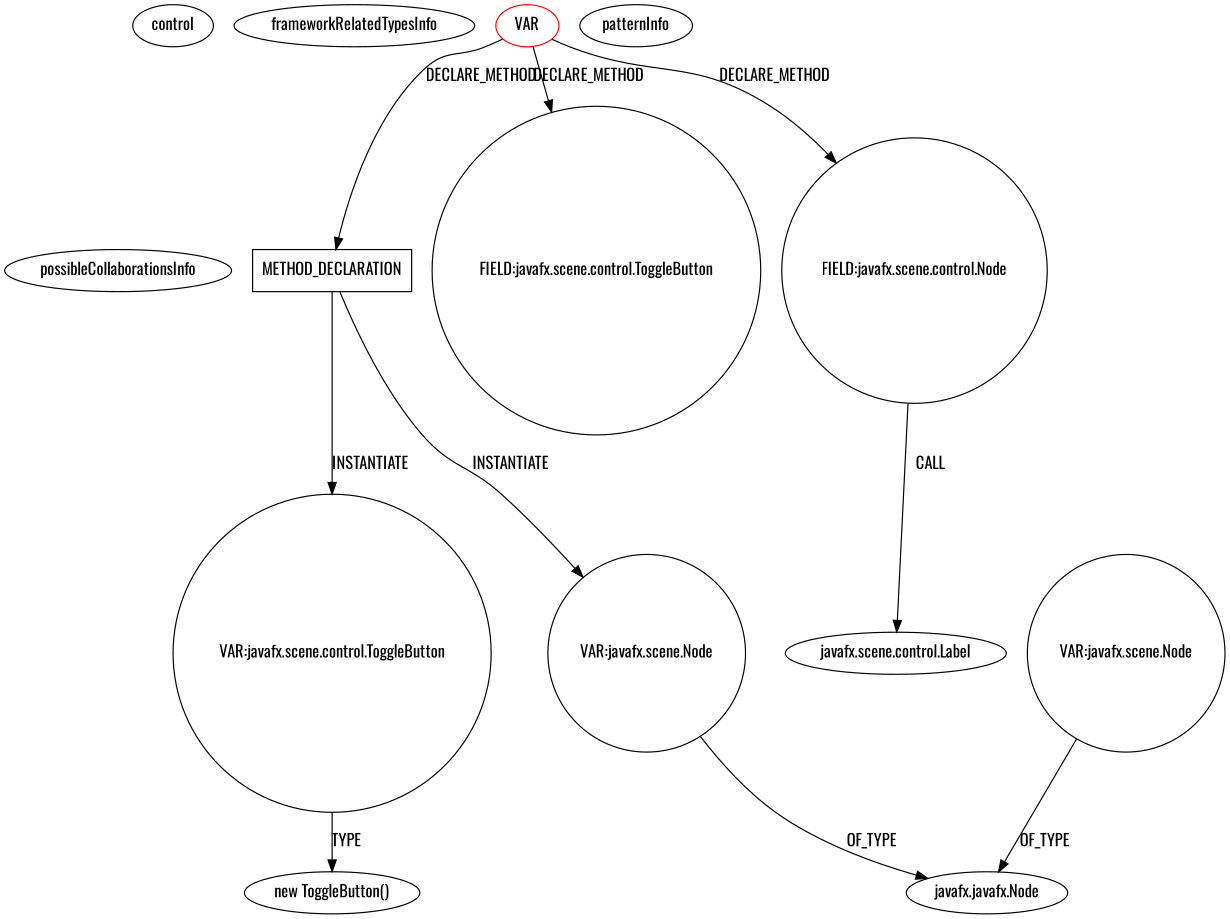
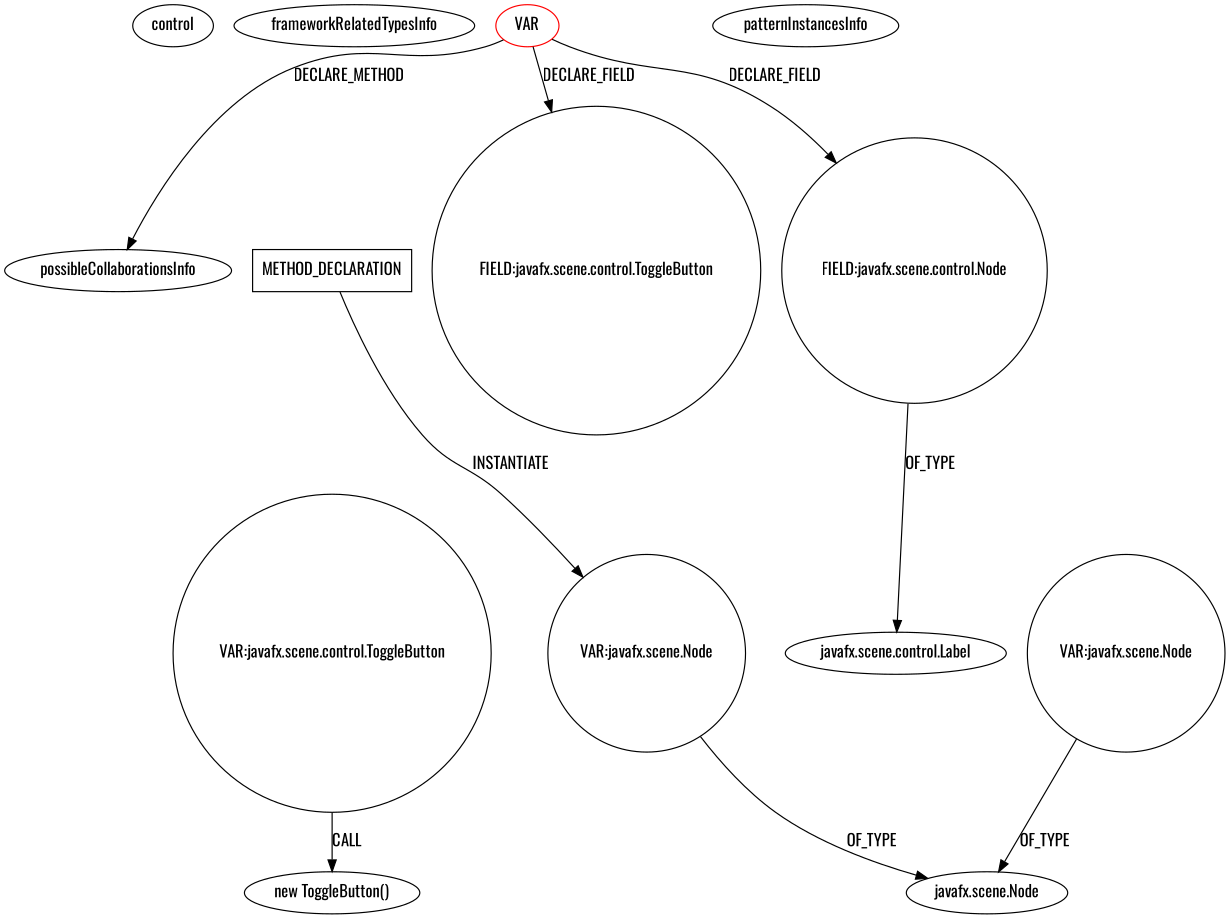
(636, 26) -> none
none -> (806, 26)
(589, 77) -> (589, 77)
(775, 77) -> (775, 77)
(391, 110) -> (282, 74)
(332, 387) -> none
(930, 465) -> (930, 465)
(347, 842) -> (347, 842)
(987, 893) -> (987, 893)
